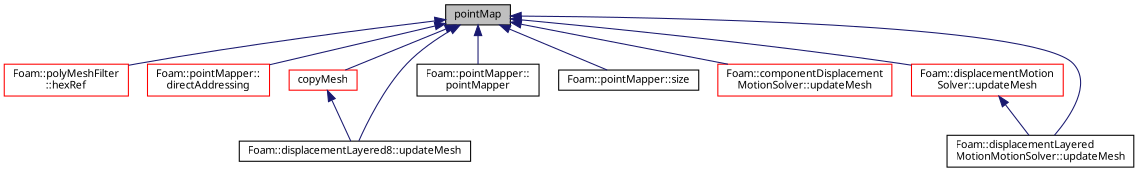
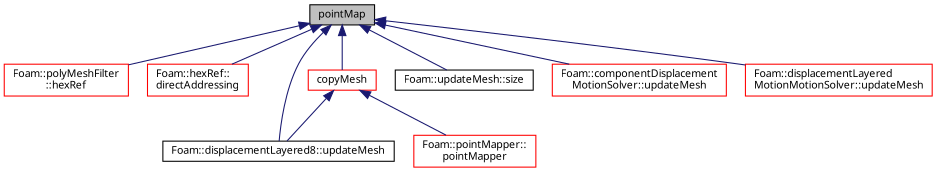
(478, 50) -> (408, 115)
(209, 80) -> (198, 80)
(478, 80) -> (475, 151)
(629, 80) -> (464, 80)
(987, 80) -> none
(1040, 151) -> (839, 80)
